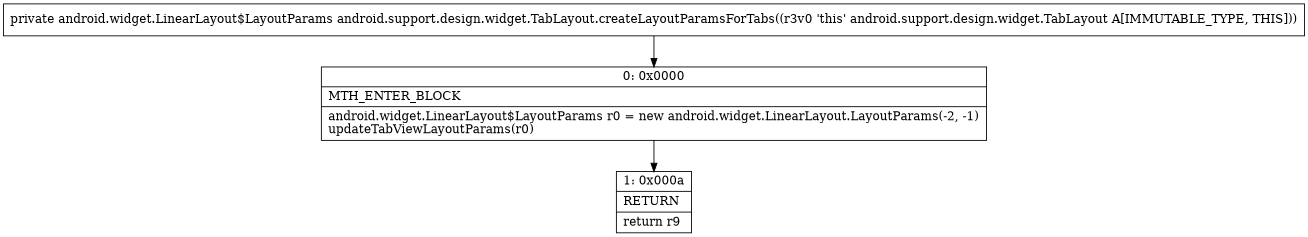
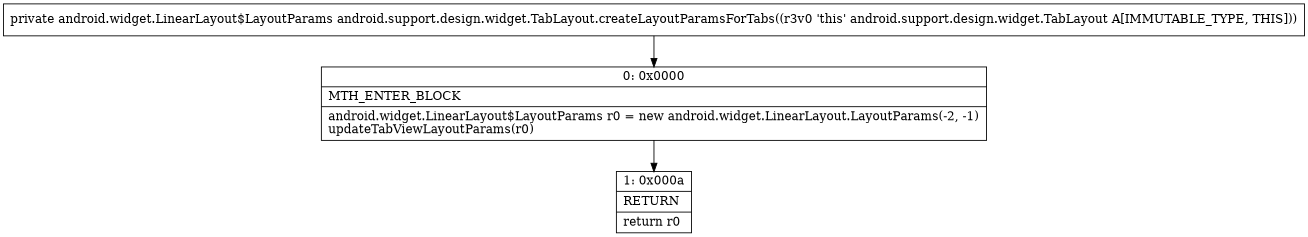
(652, 222) -> (652, 222)
